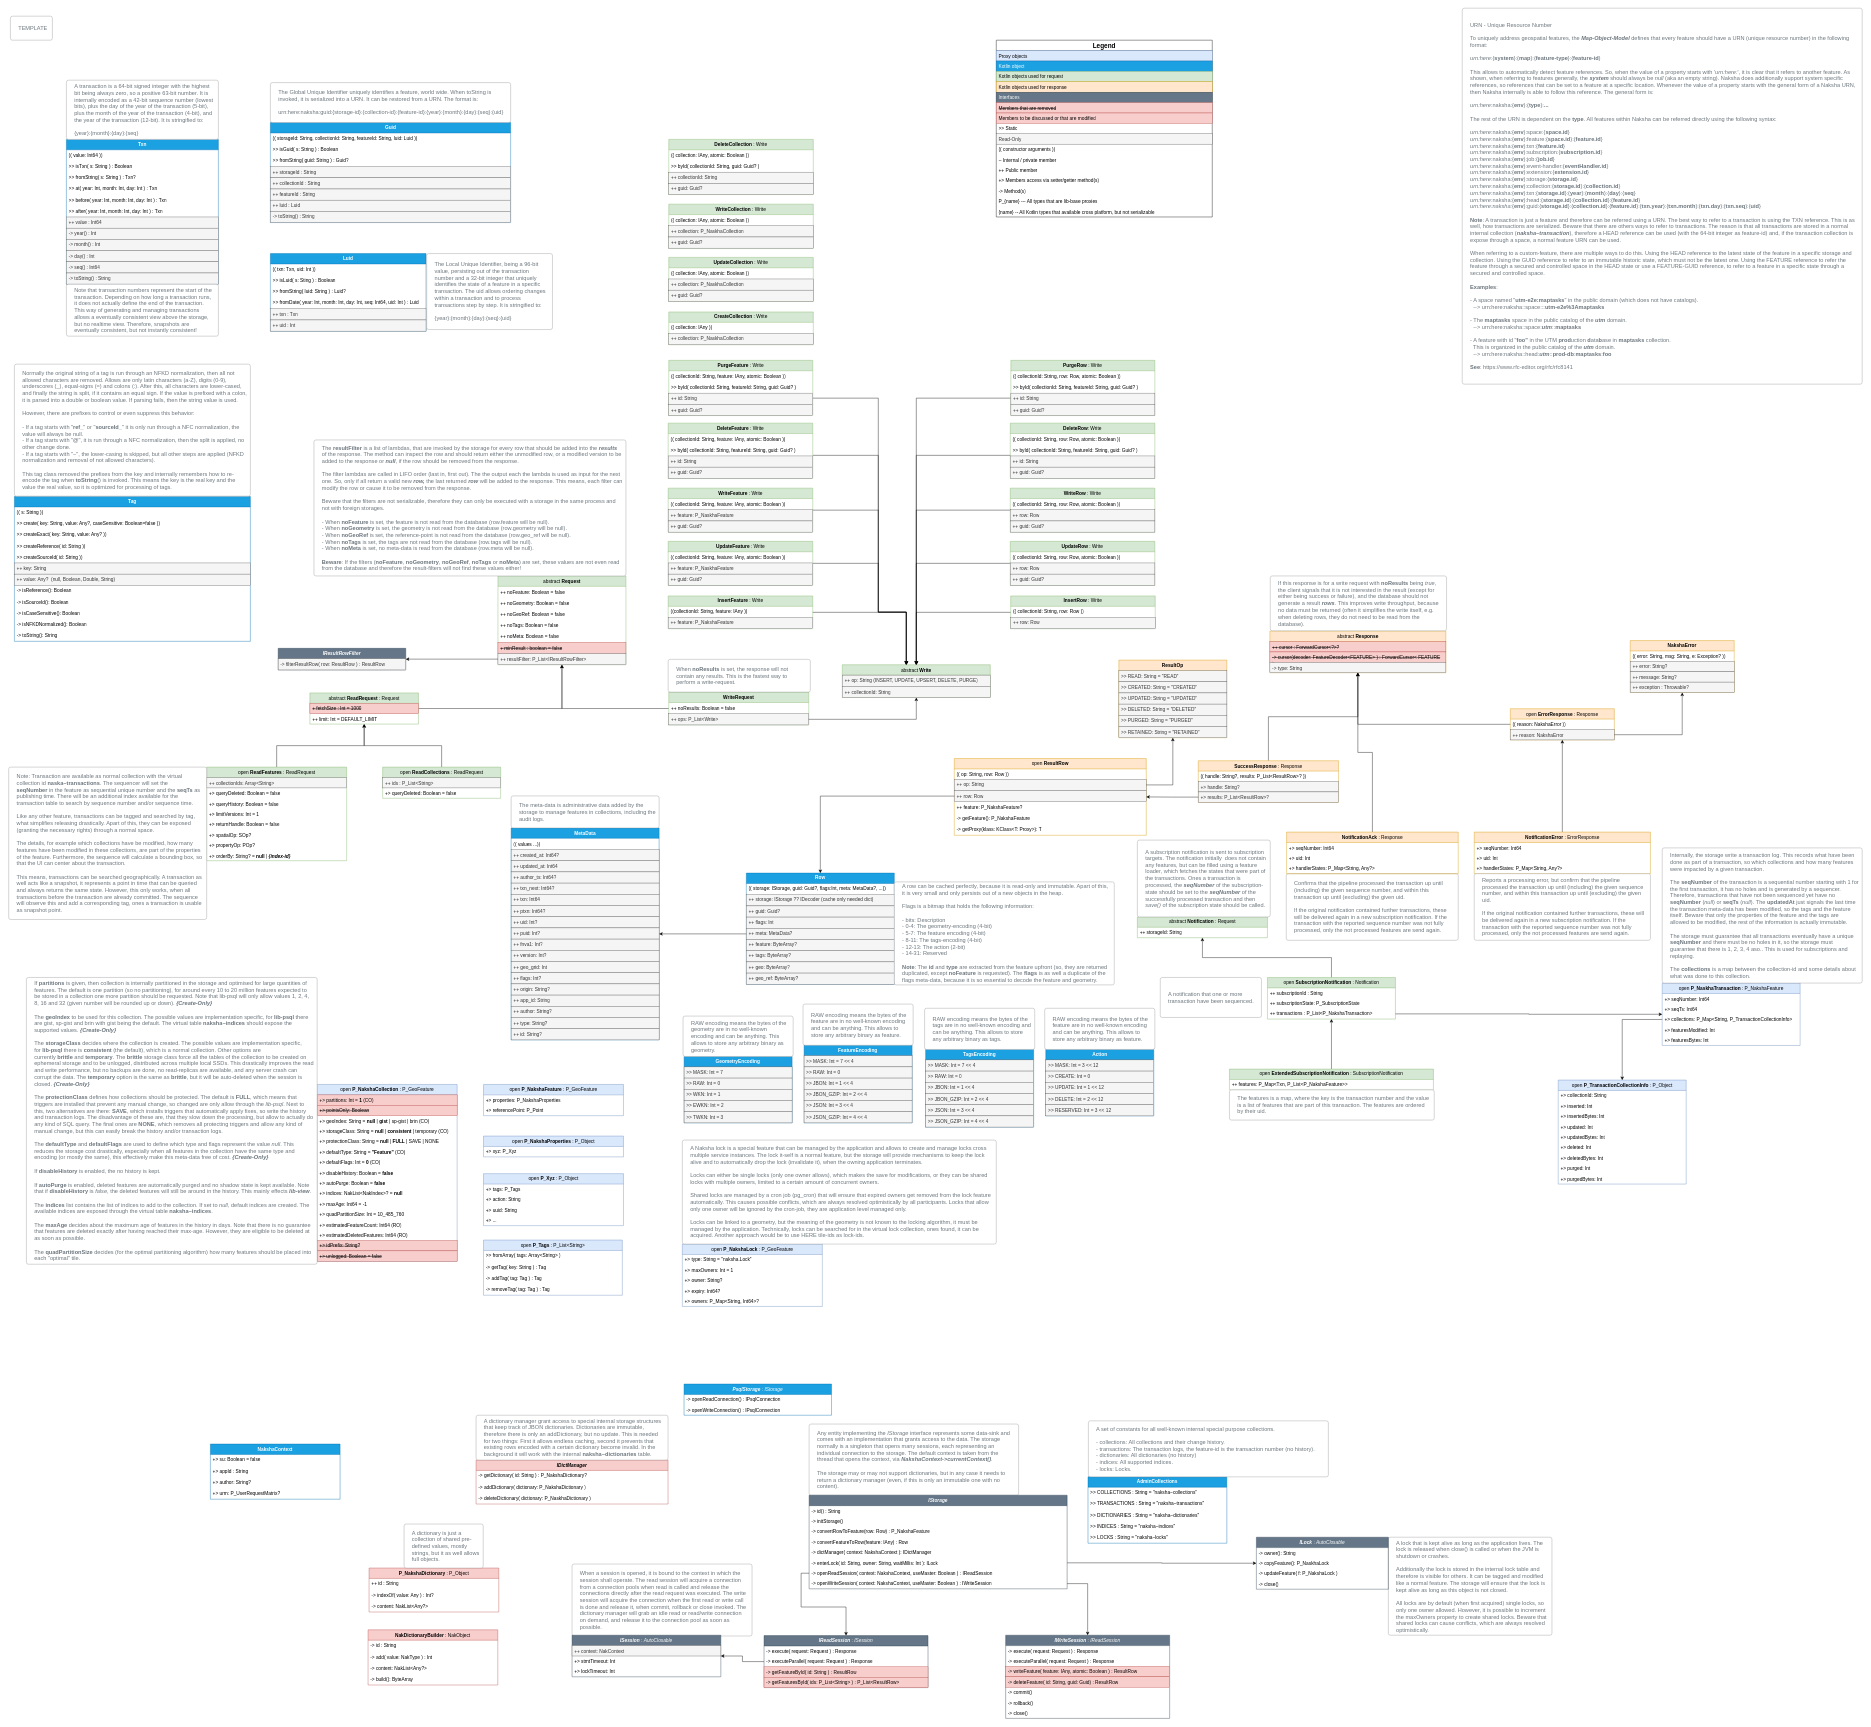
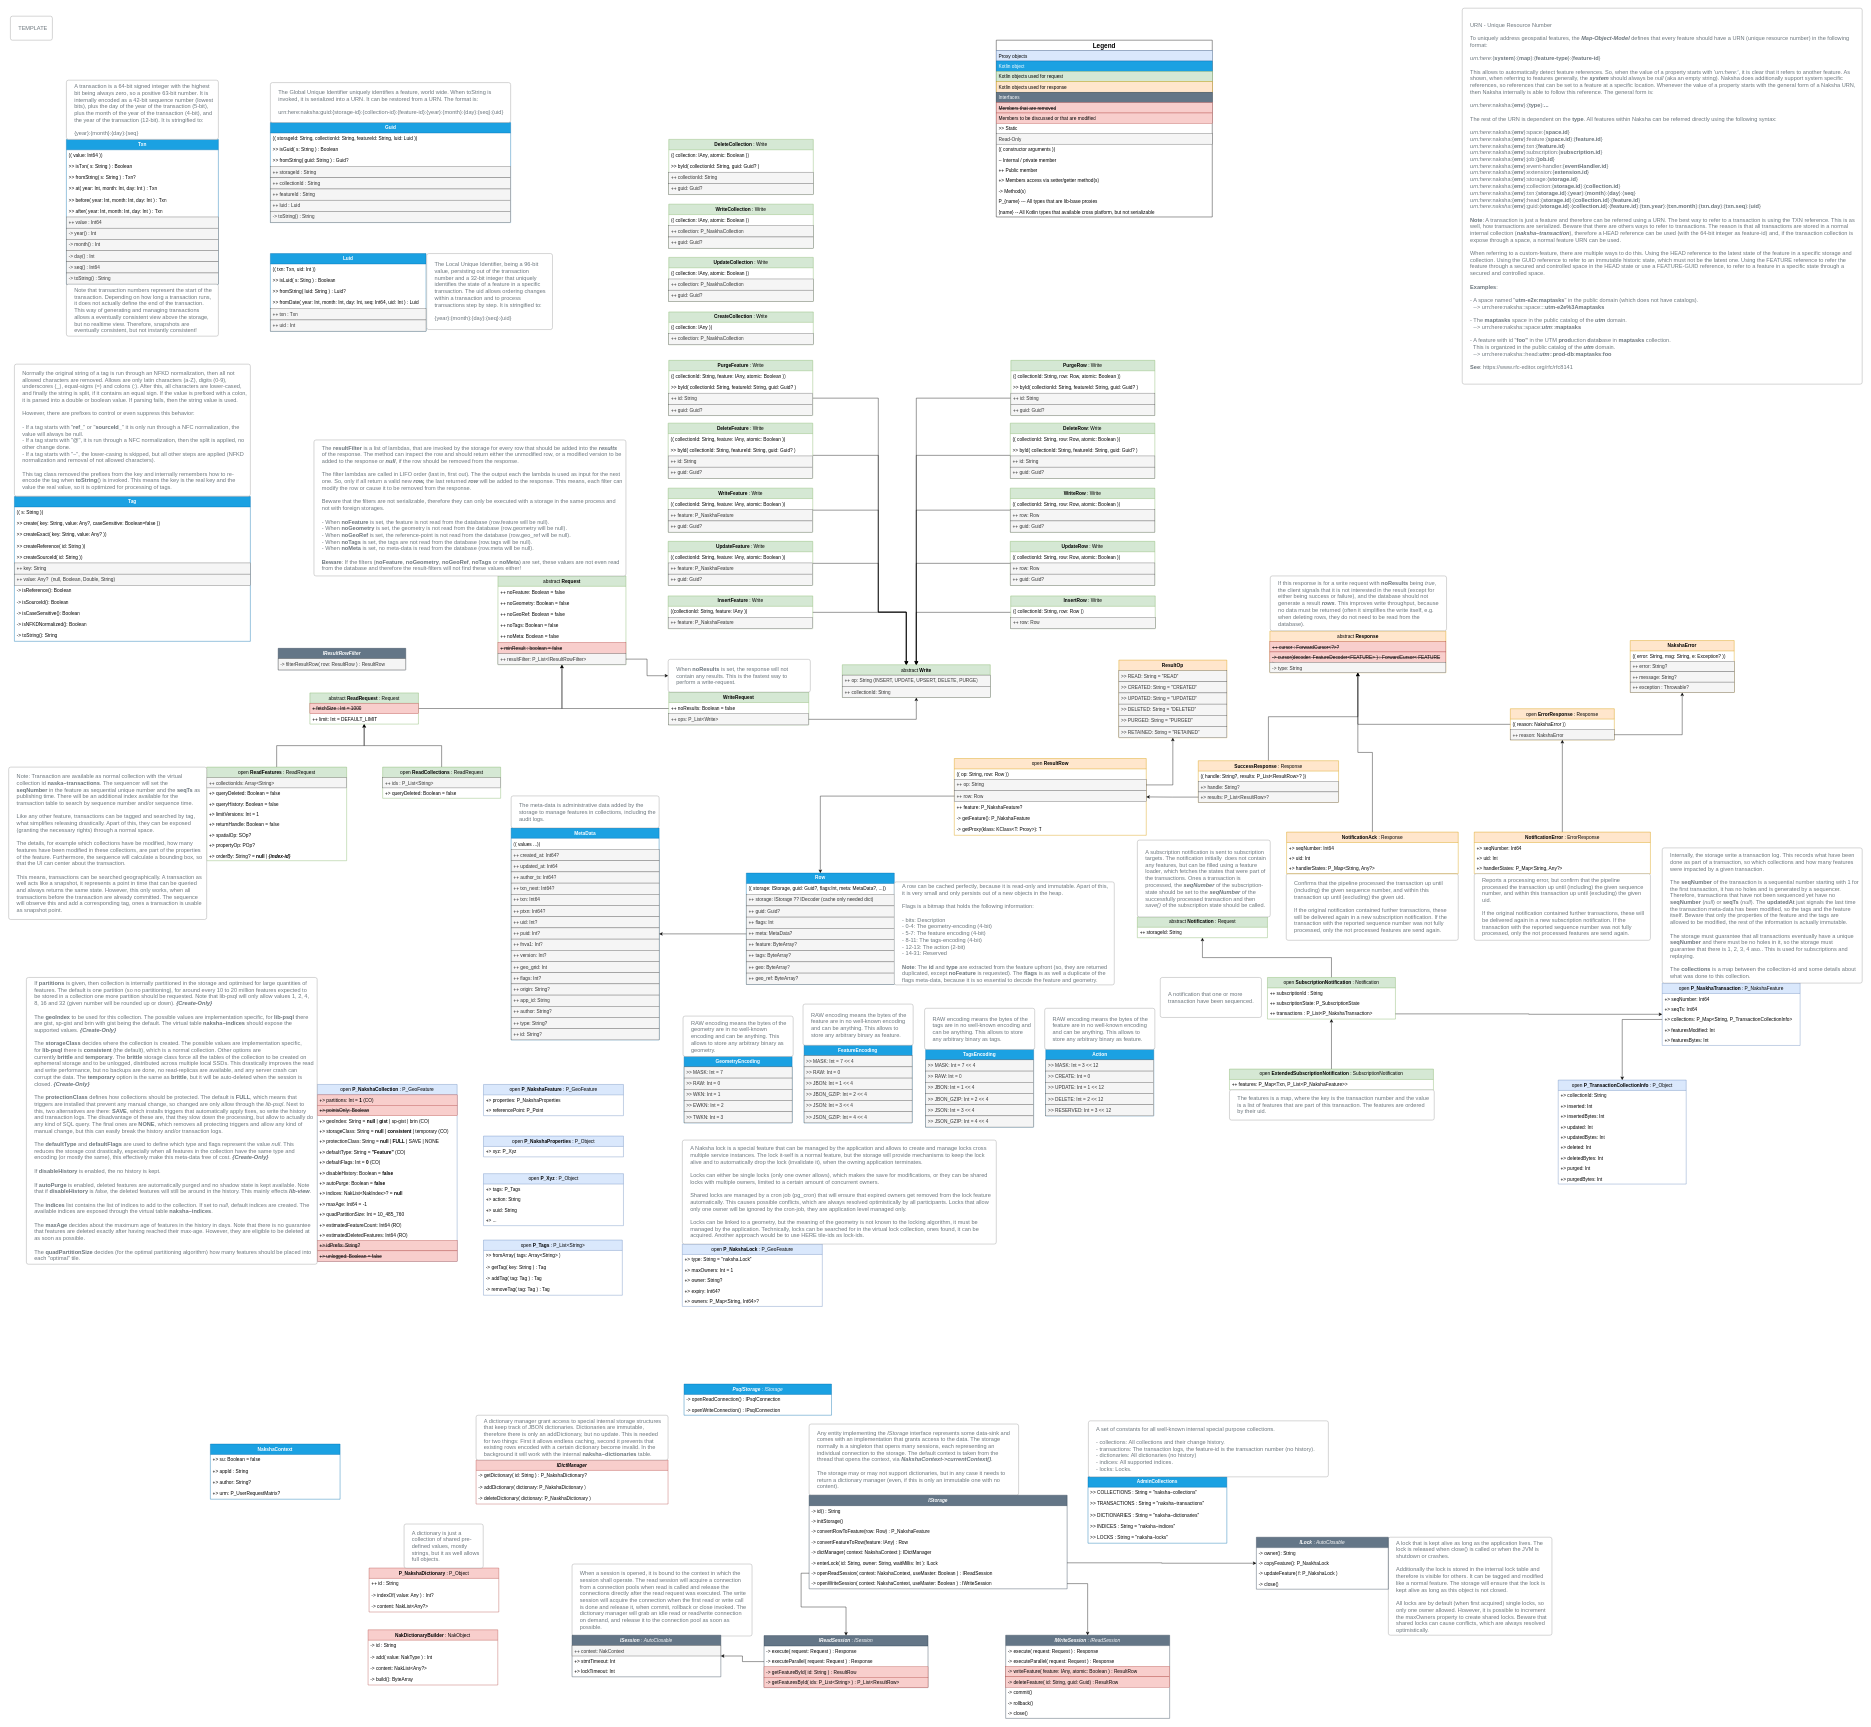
(409, 659) -> (664, 676)
